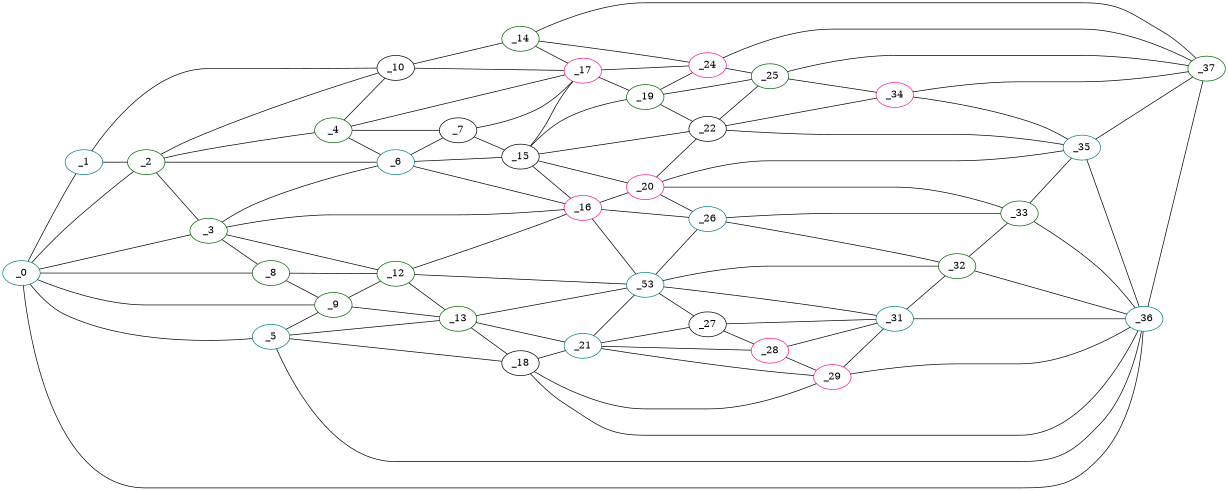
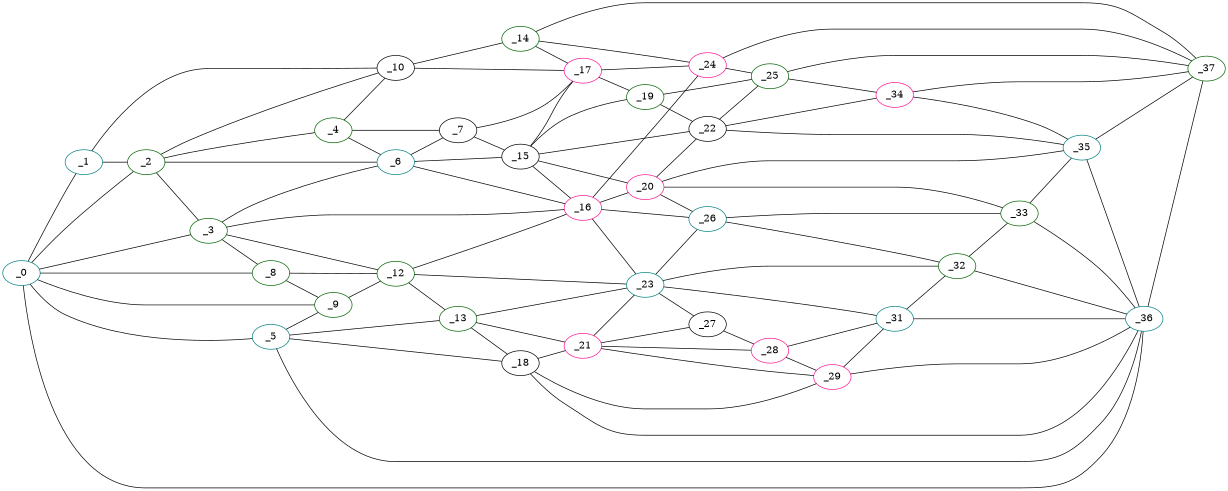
(676, 81) -> (651, 131)
(458, 101) -> none
(645, 285) -> (645, 285)
(396, 312) -> none
(801, 322) -> none
(583, 346) -> (583, 346)
